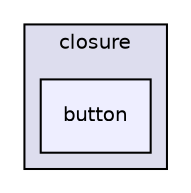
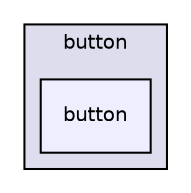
(96, 44) -> (96, 44)
